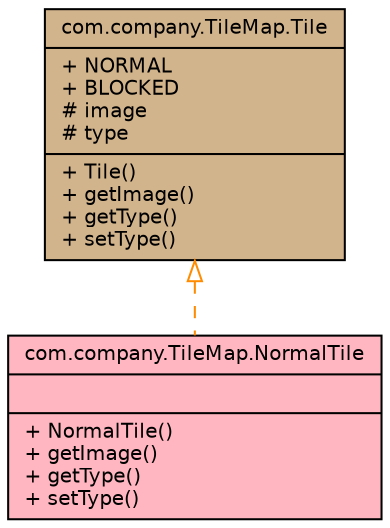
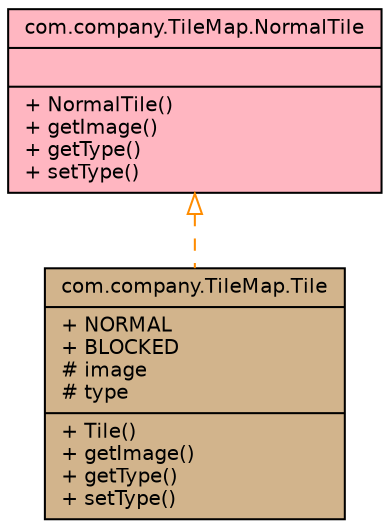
(195, 308) -> (195, 241)
